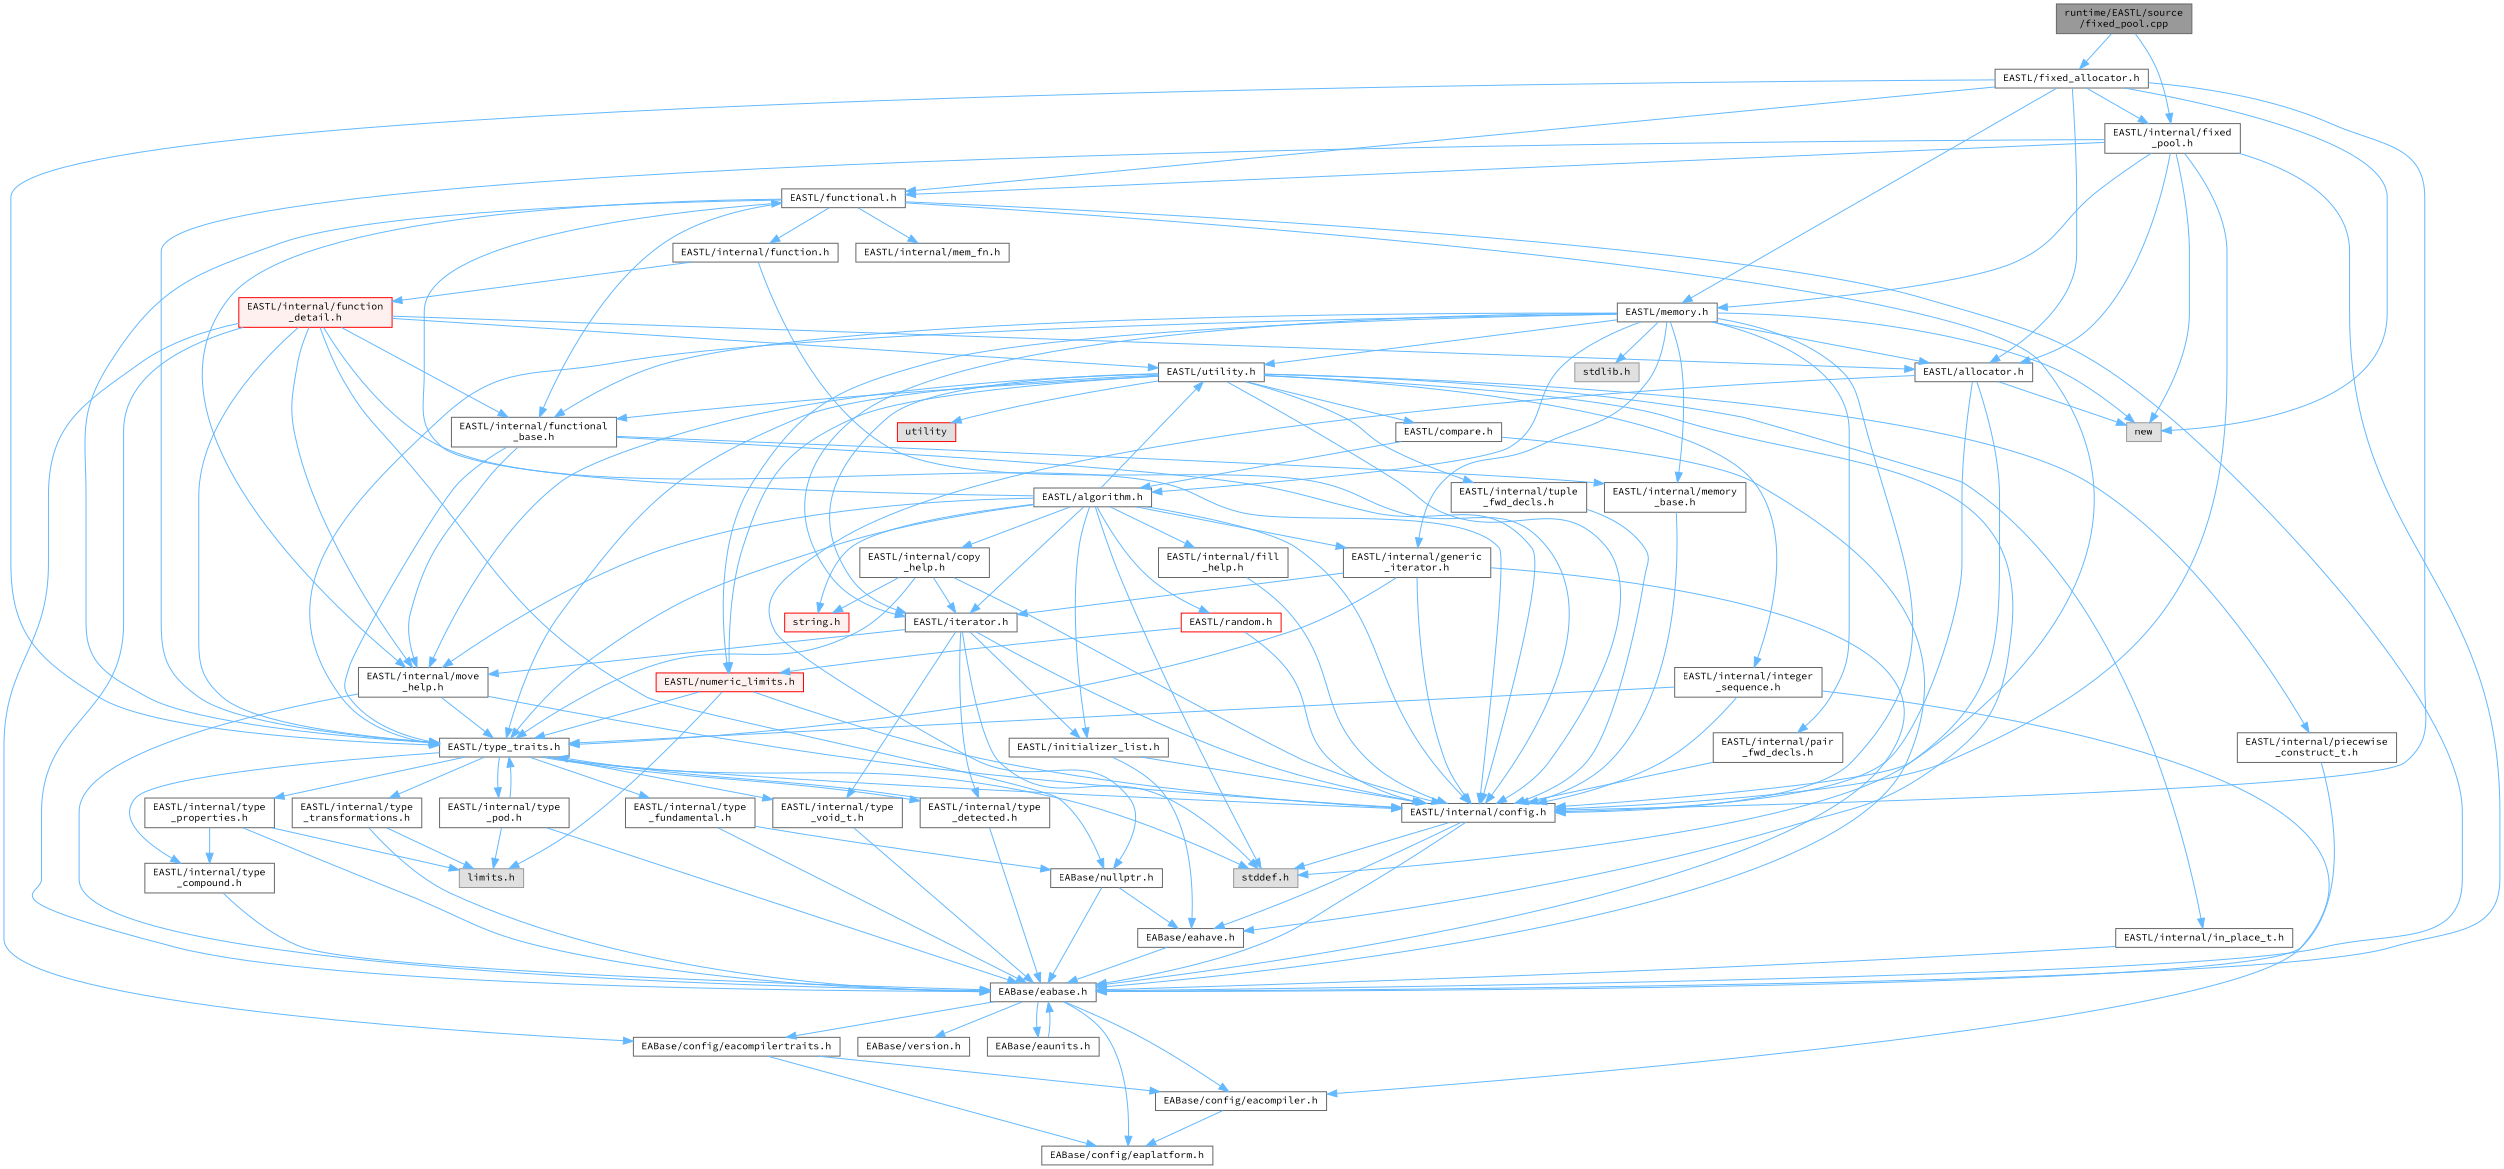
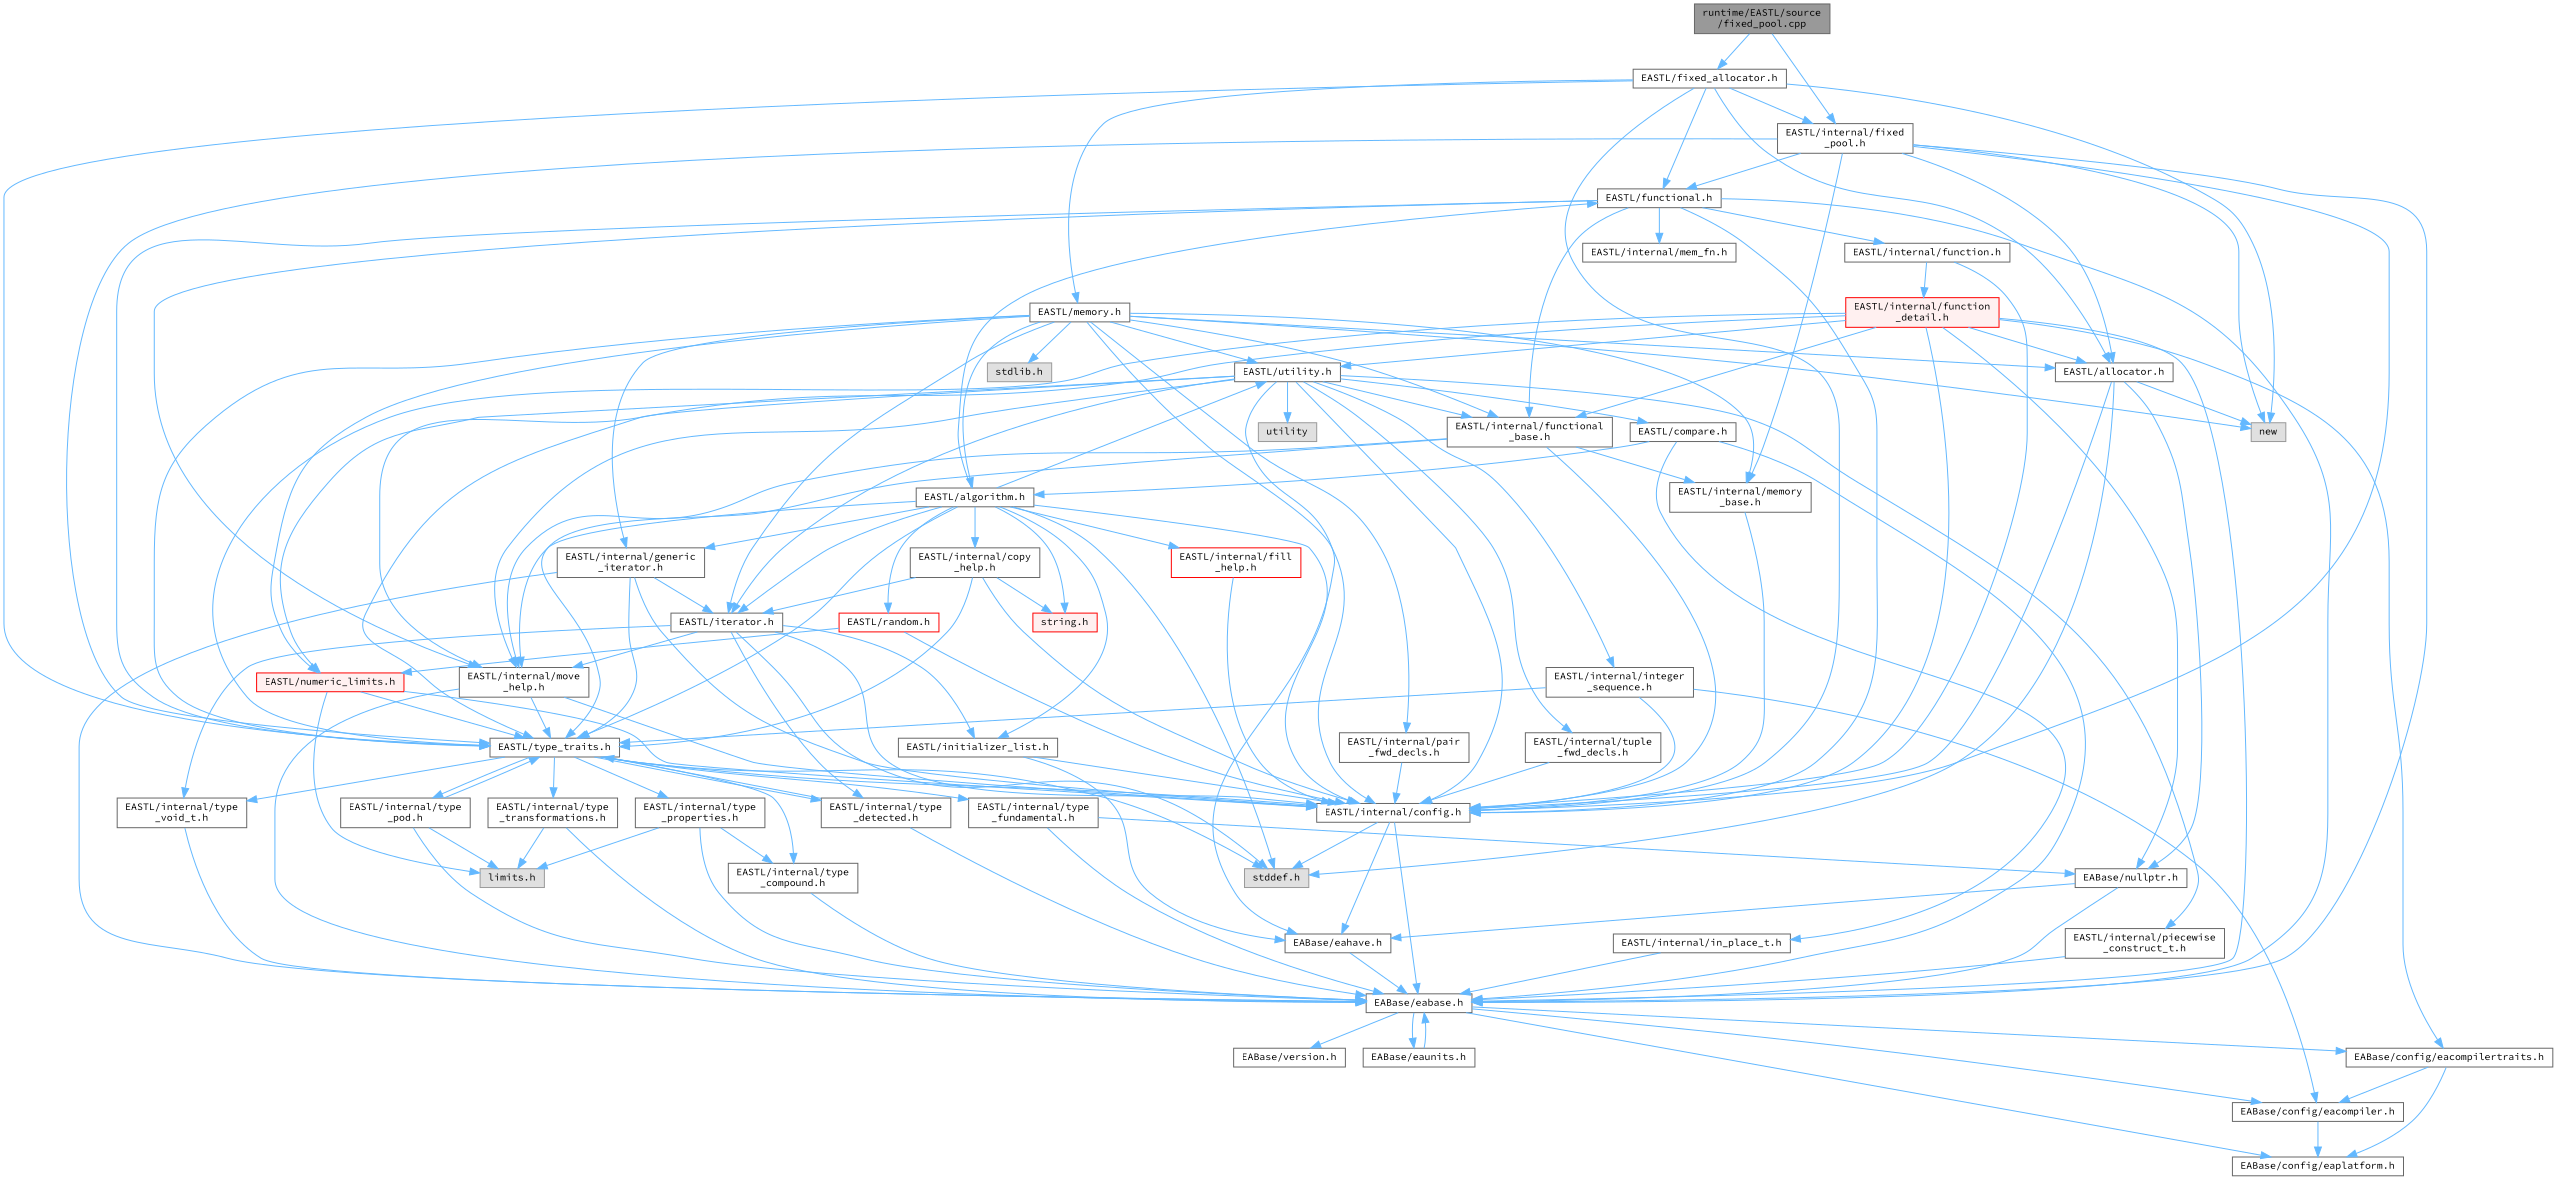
(1959, 278) -> (1806, 307)
(927, 432) -> (1288, 432)
(1867, 453) -> (1961, 686)
(1223, 563) -> (1236, 563)
